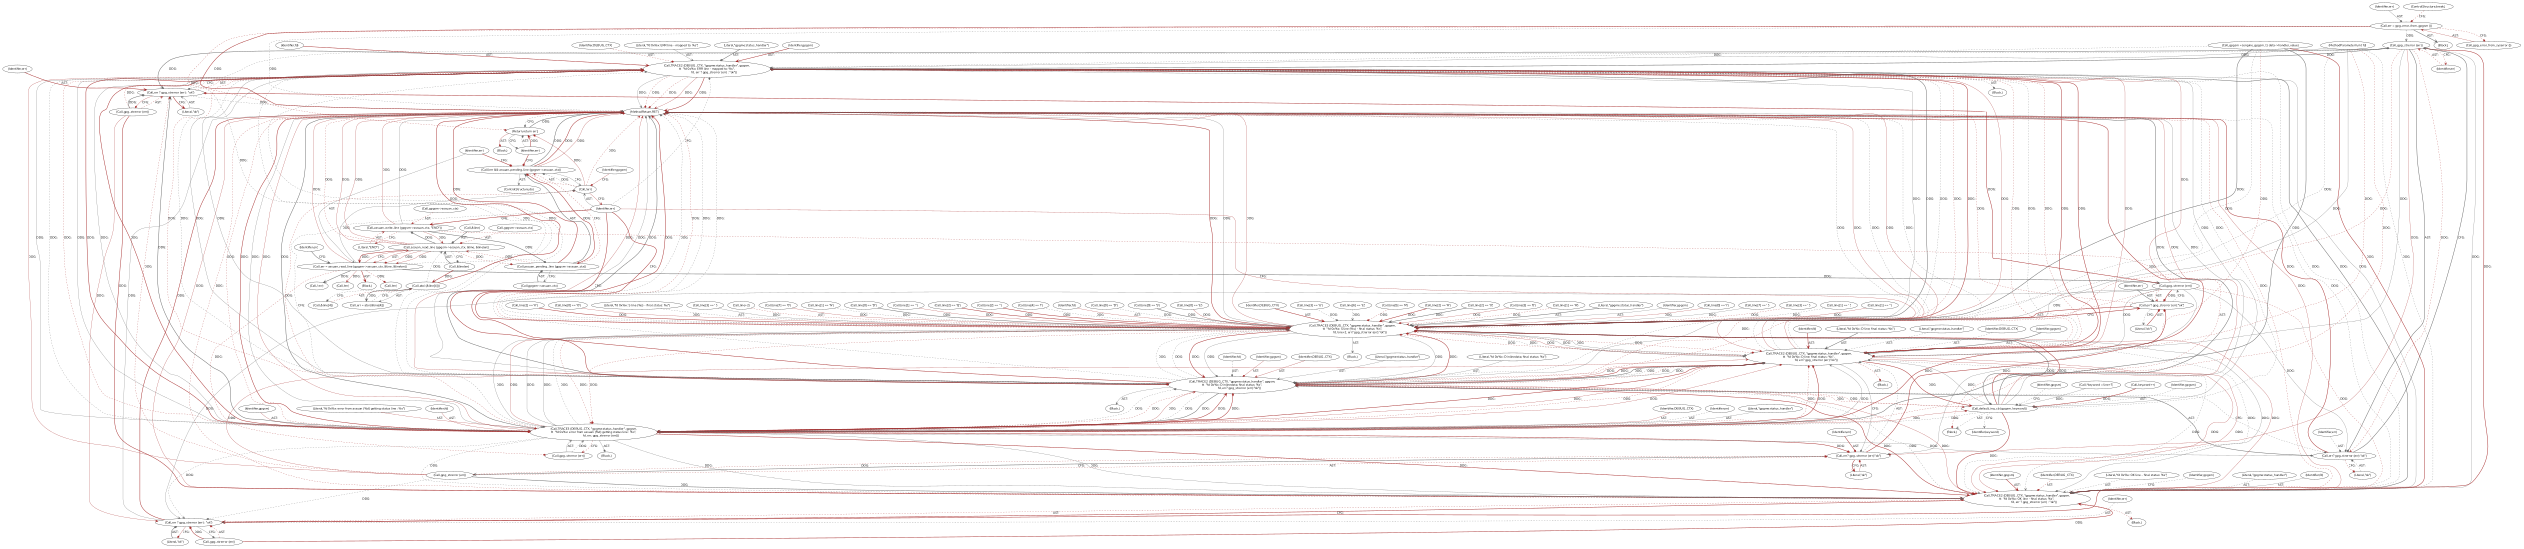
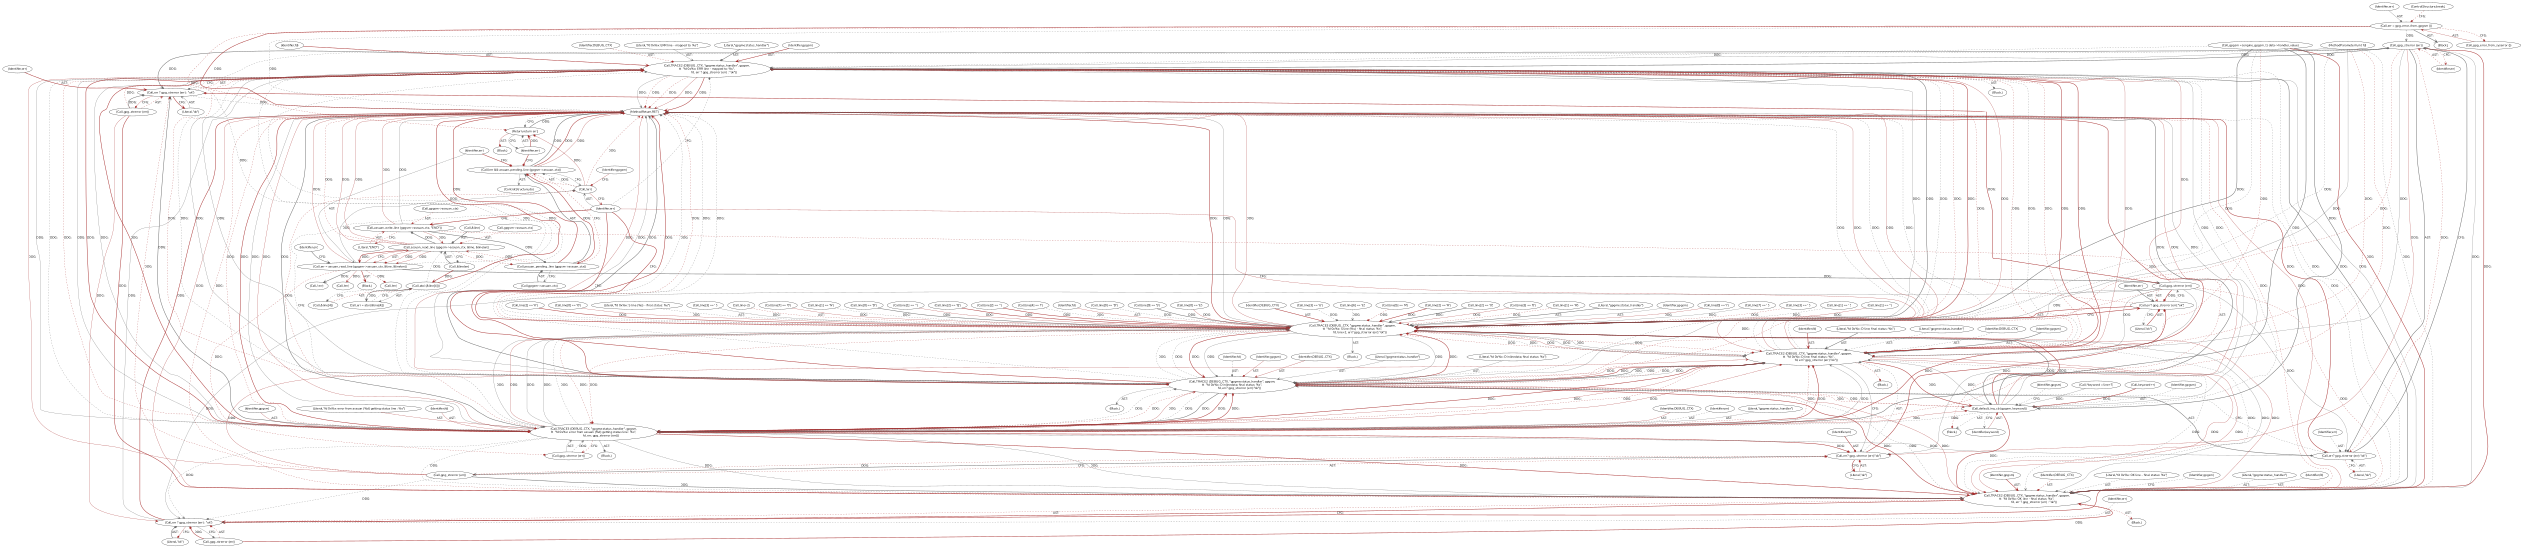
none -> (2298, 312)
none -> (1993, 422)
